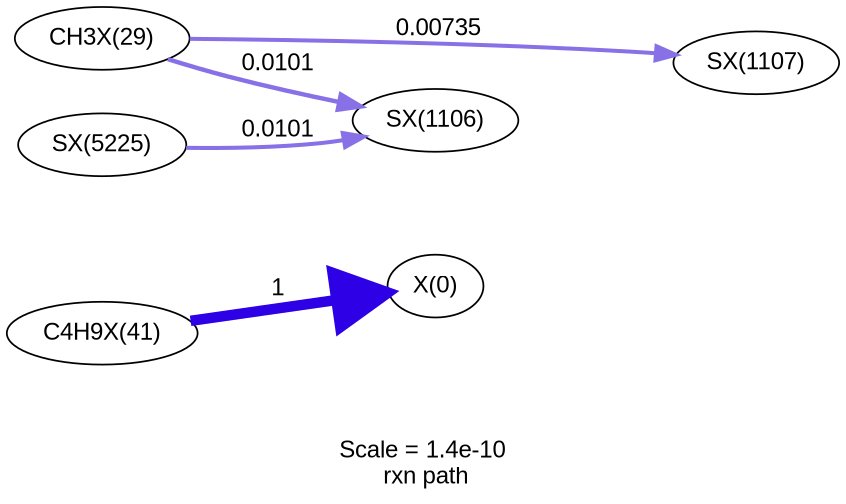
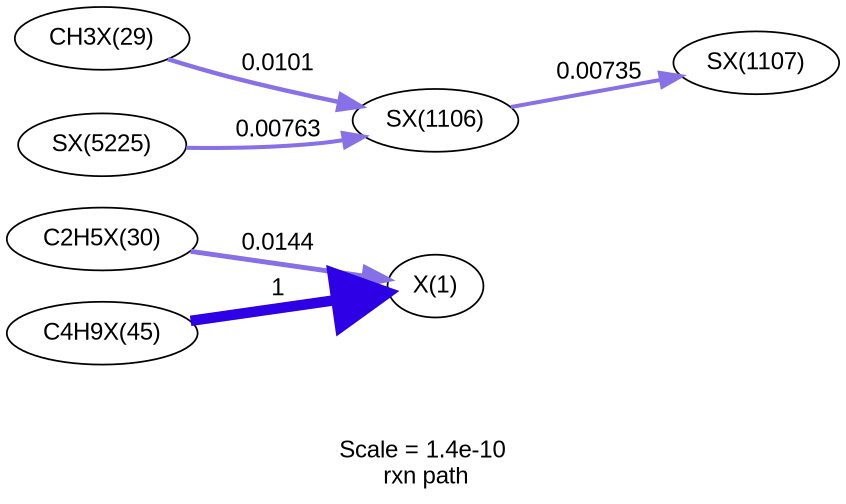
(423, 43) -> (586, 93)
(275, 130) -> (275, 130)
none -> (102, 239)
(436, 286) -> (436, 286)
(102, 333) -> (102, 333)
